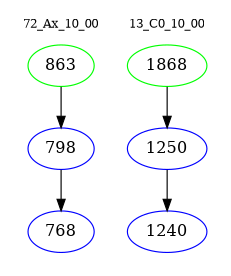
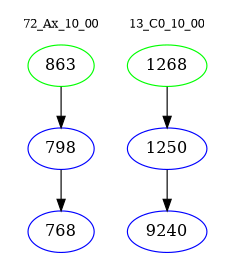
(167, 66) -> (167, 66)
(167, 232) -> (167, 232)
